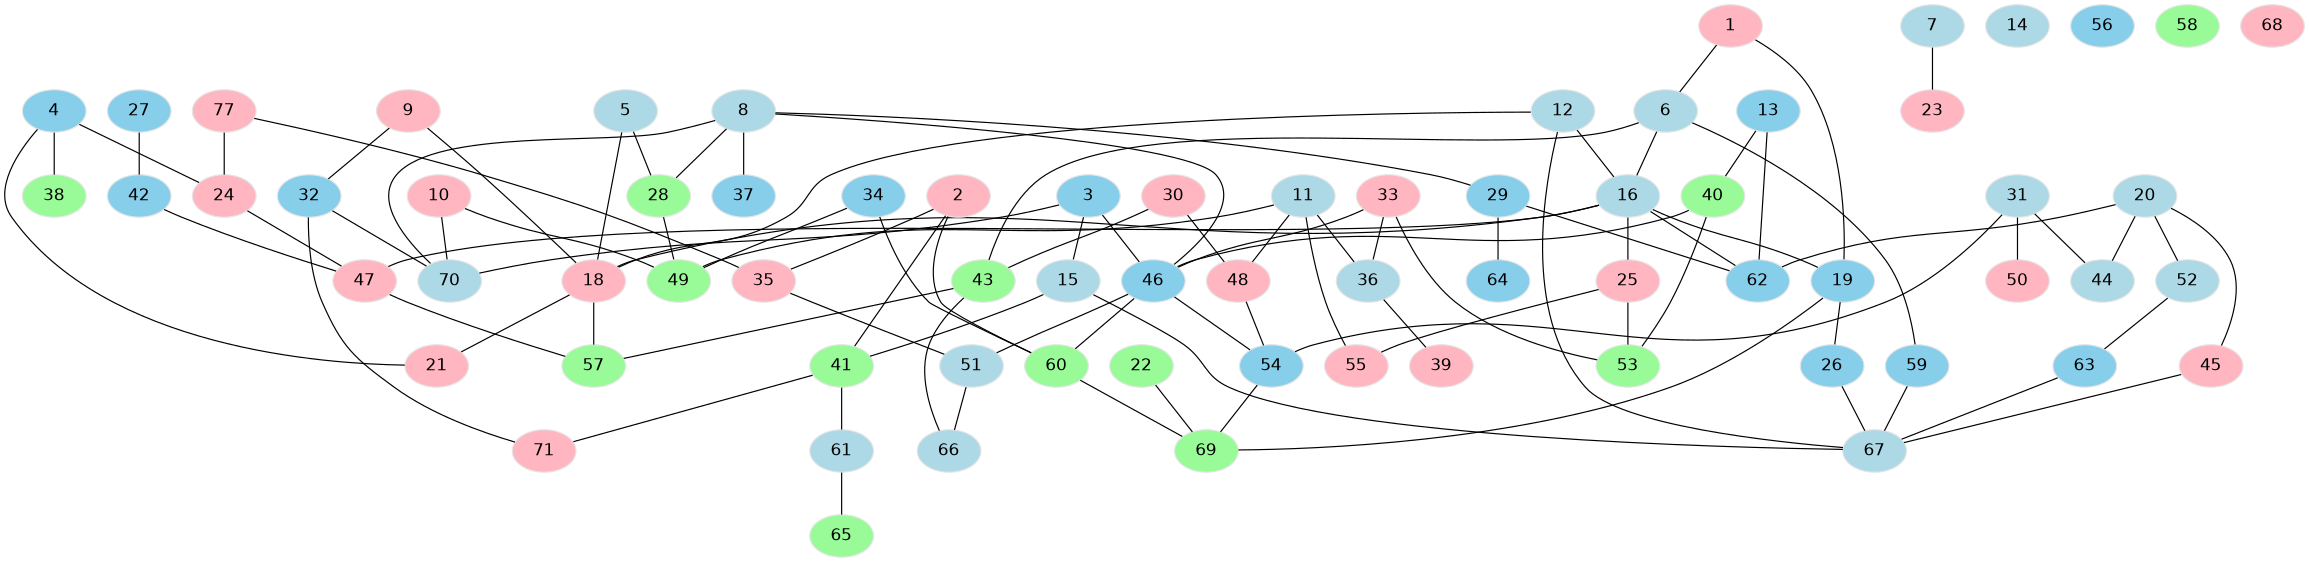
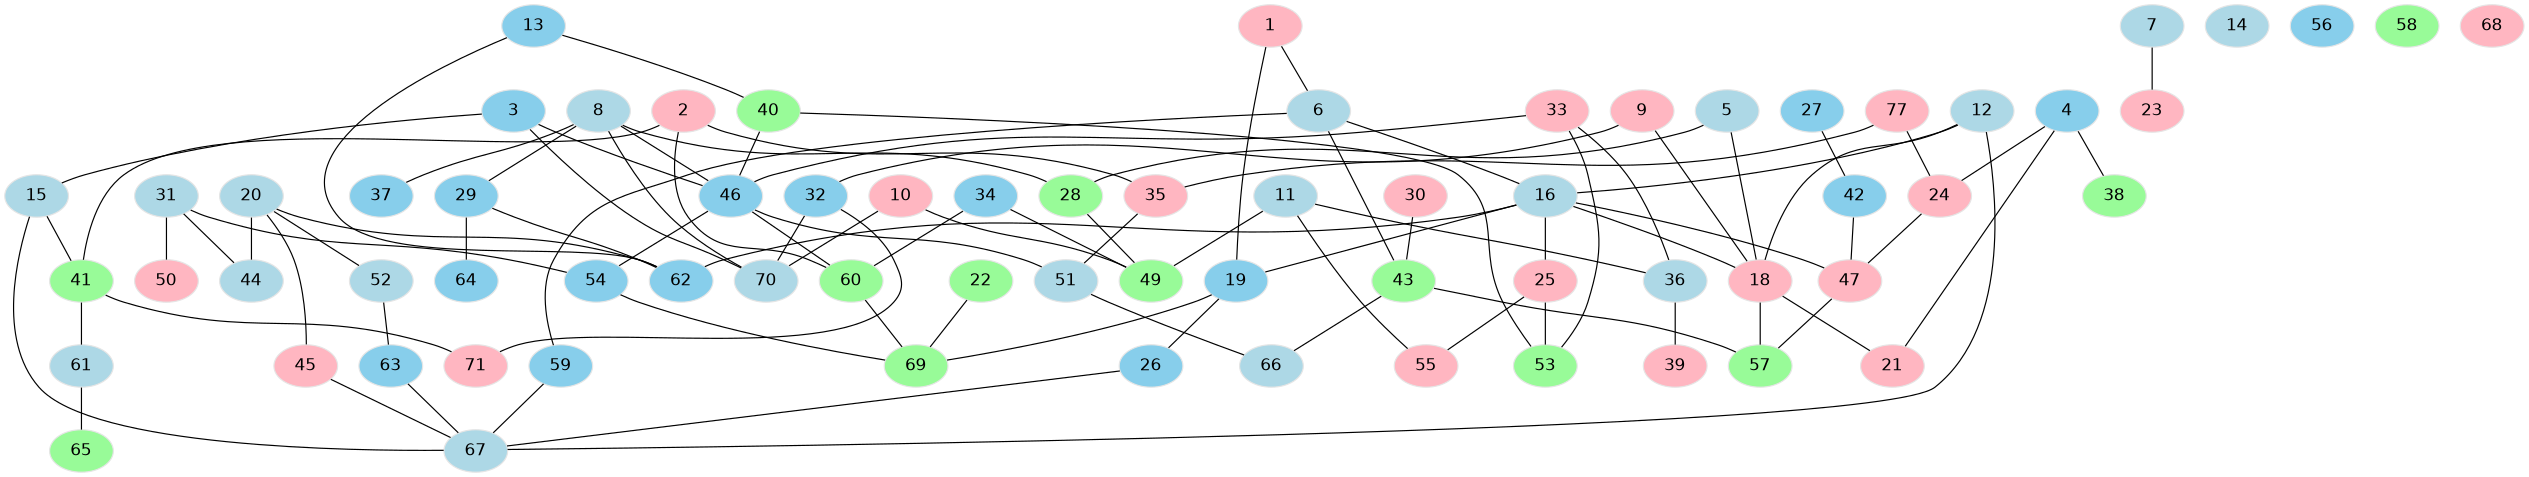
(1238, 281) -> none
